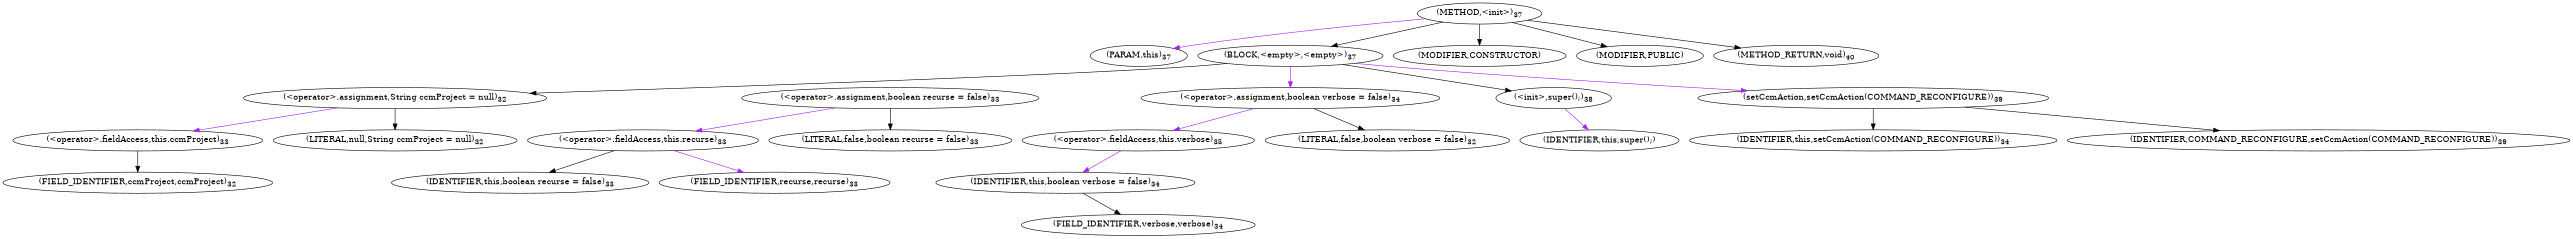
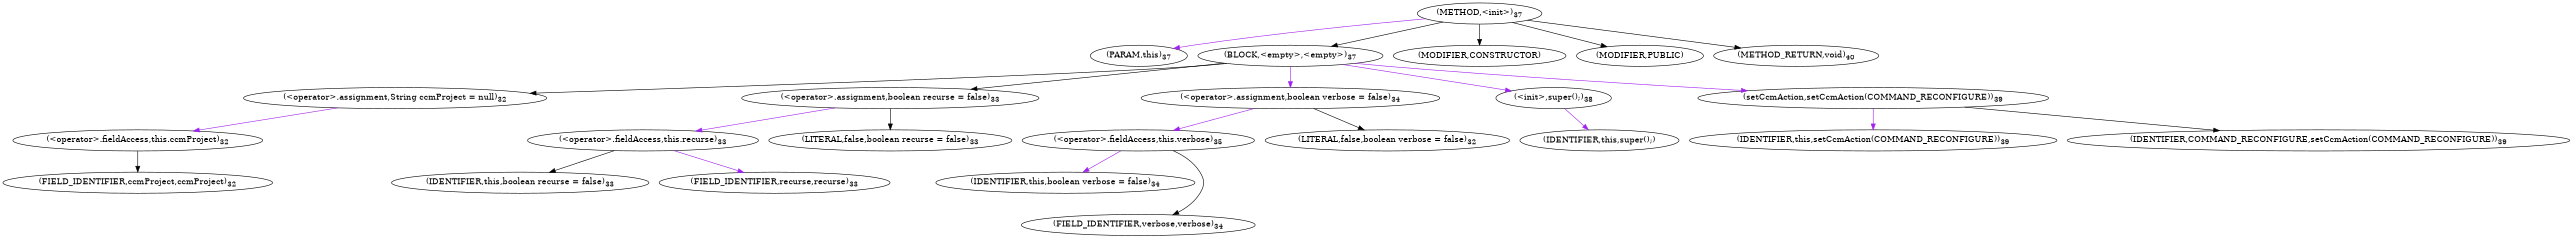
none -> (1101, 76)
(1424, 77) -> (1424, 77)
(1873, 116) -> (1873, 116)
(224, 140) -> (224, 140)
(395, 140) -> none
(2005, 140) -> (2005, 140)
(1099, 202) -> (1203, 180)
